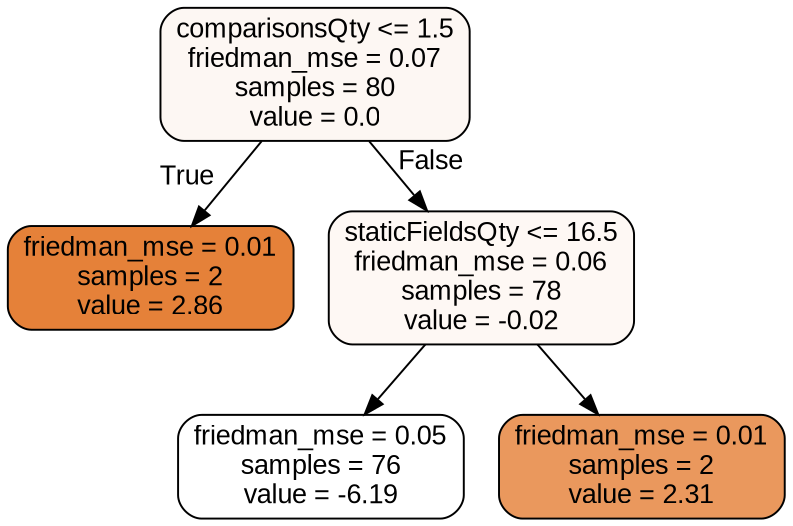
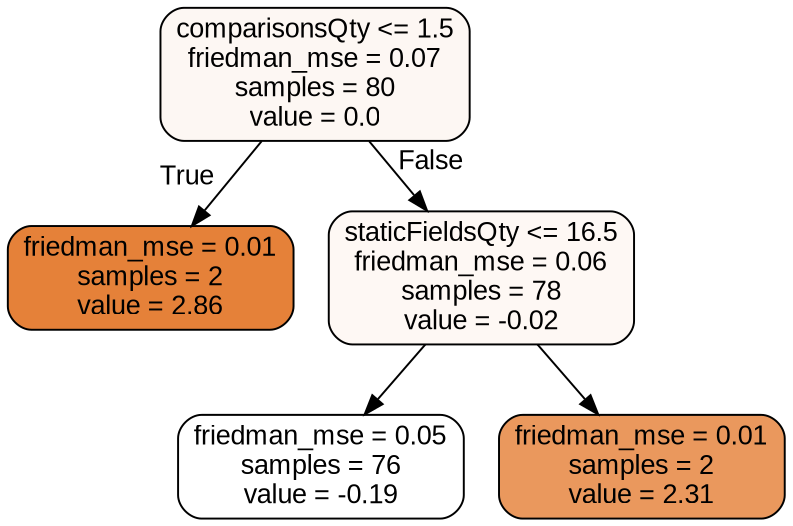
(321, 467) -> (321, 467)
